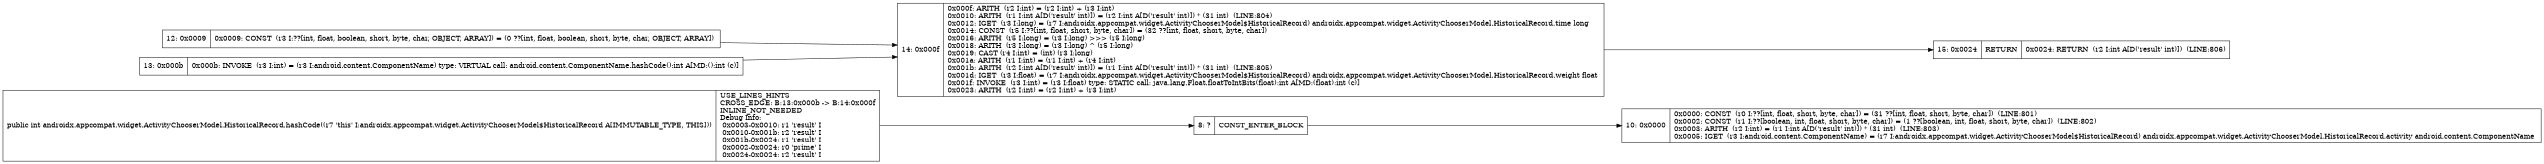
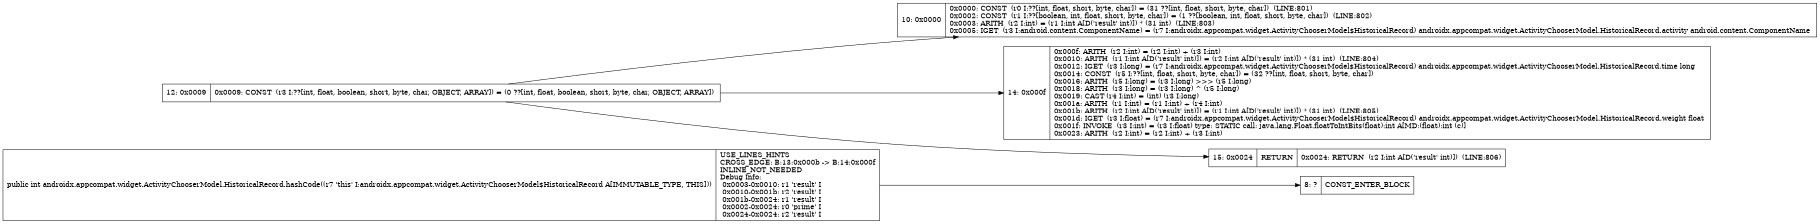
(1766, 50) -> (854, 141)
(441, 66) -> none
(1462, 126) -> (731, 57)
